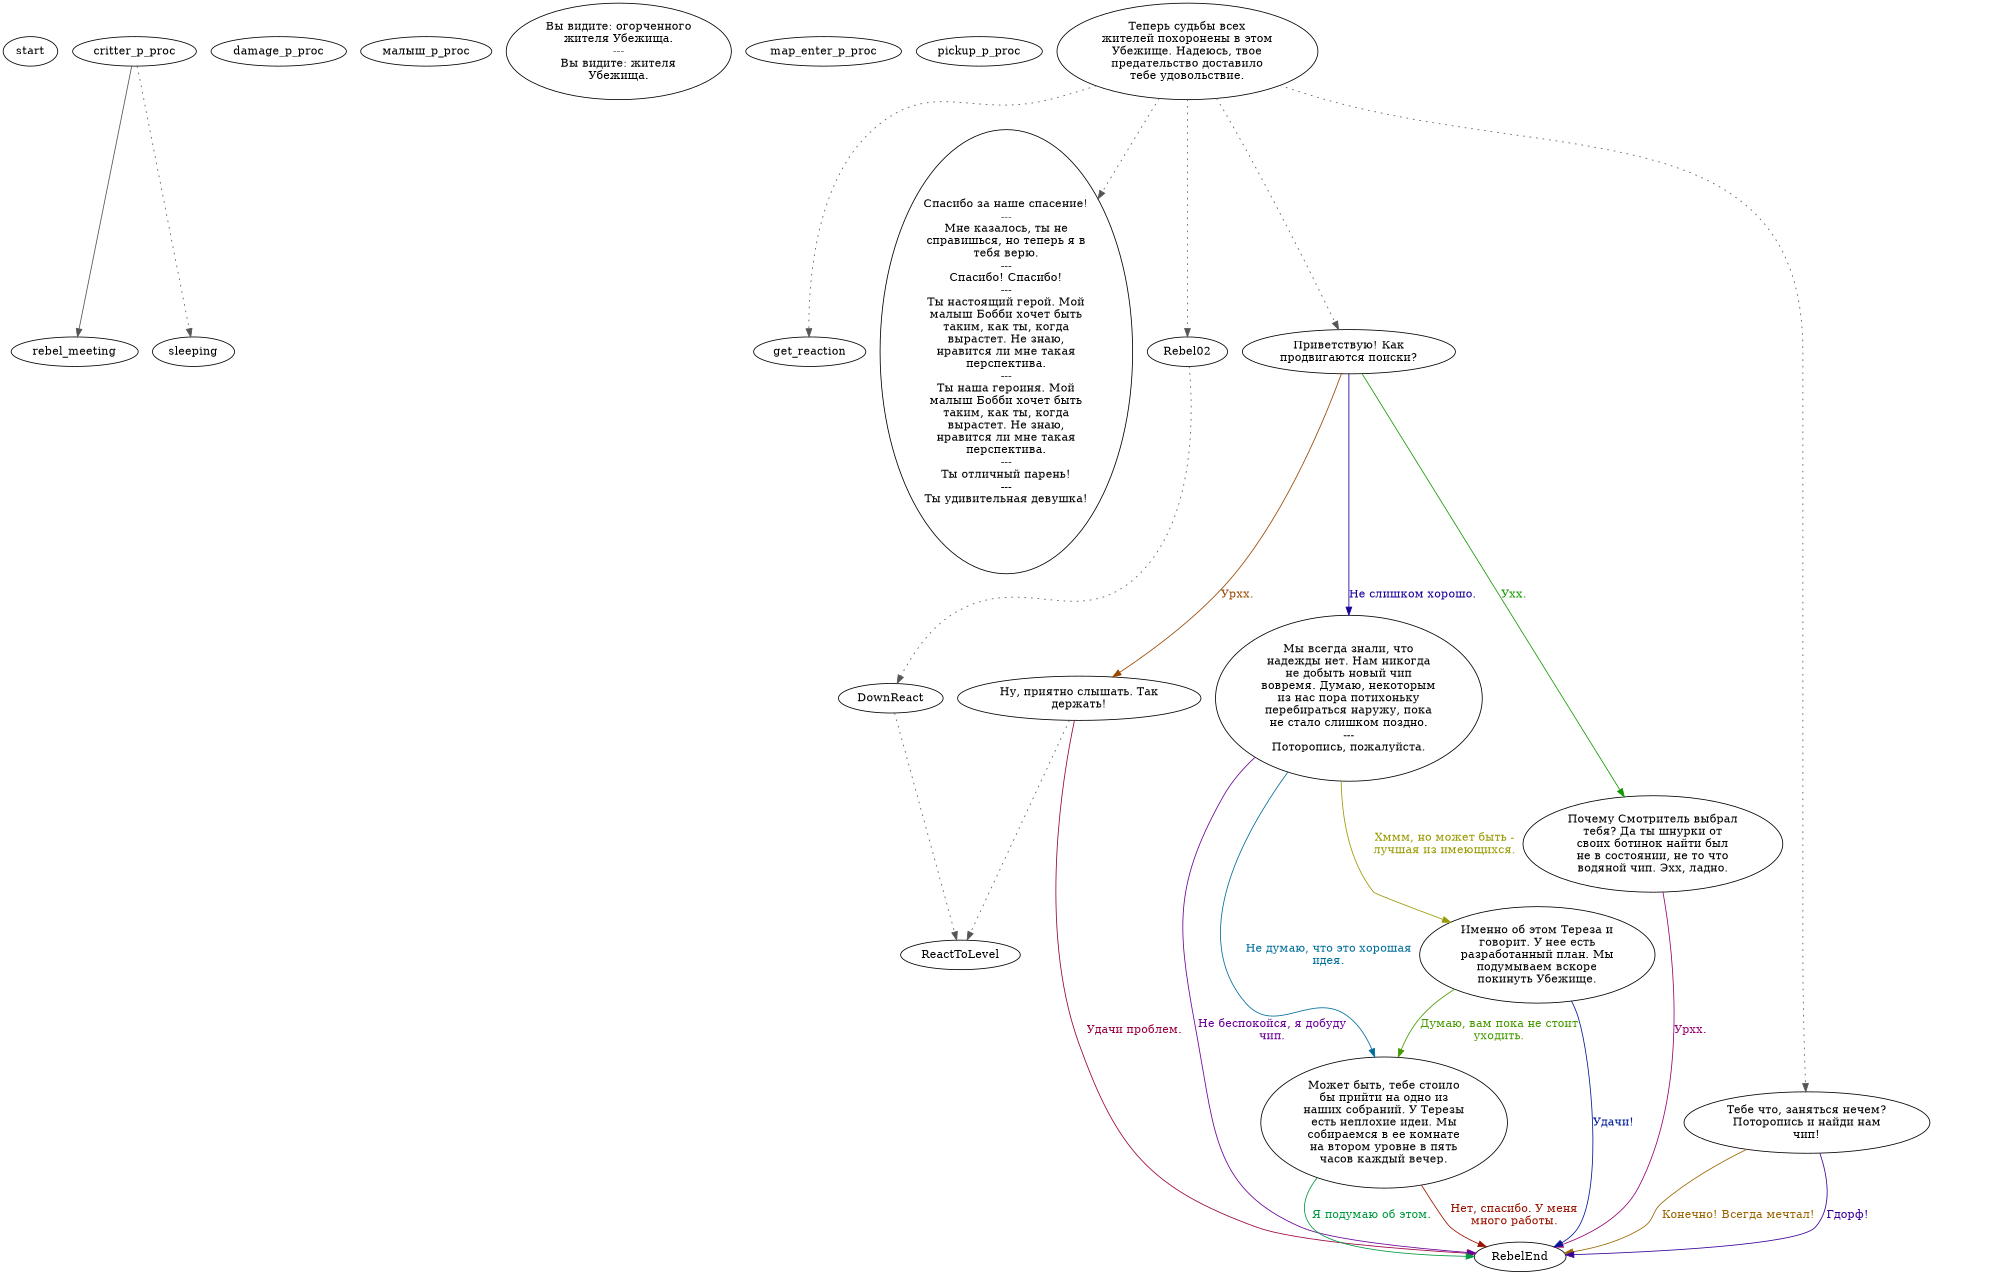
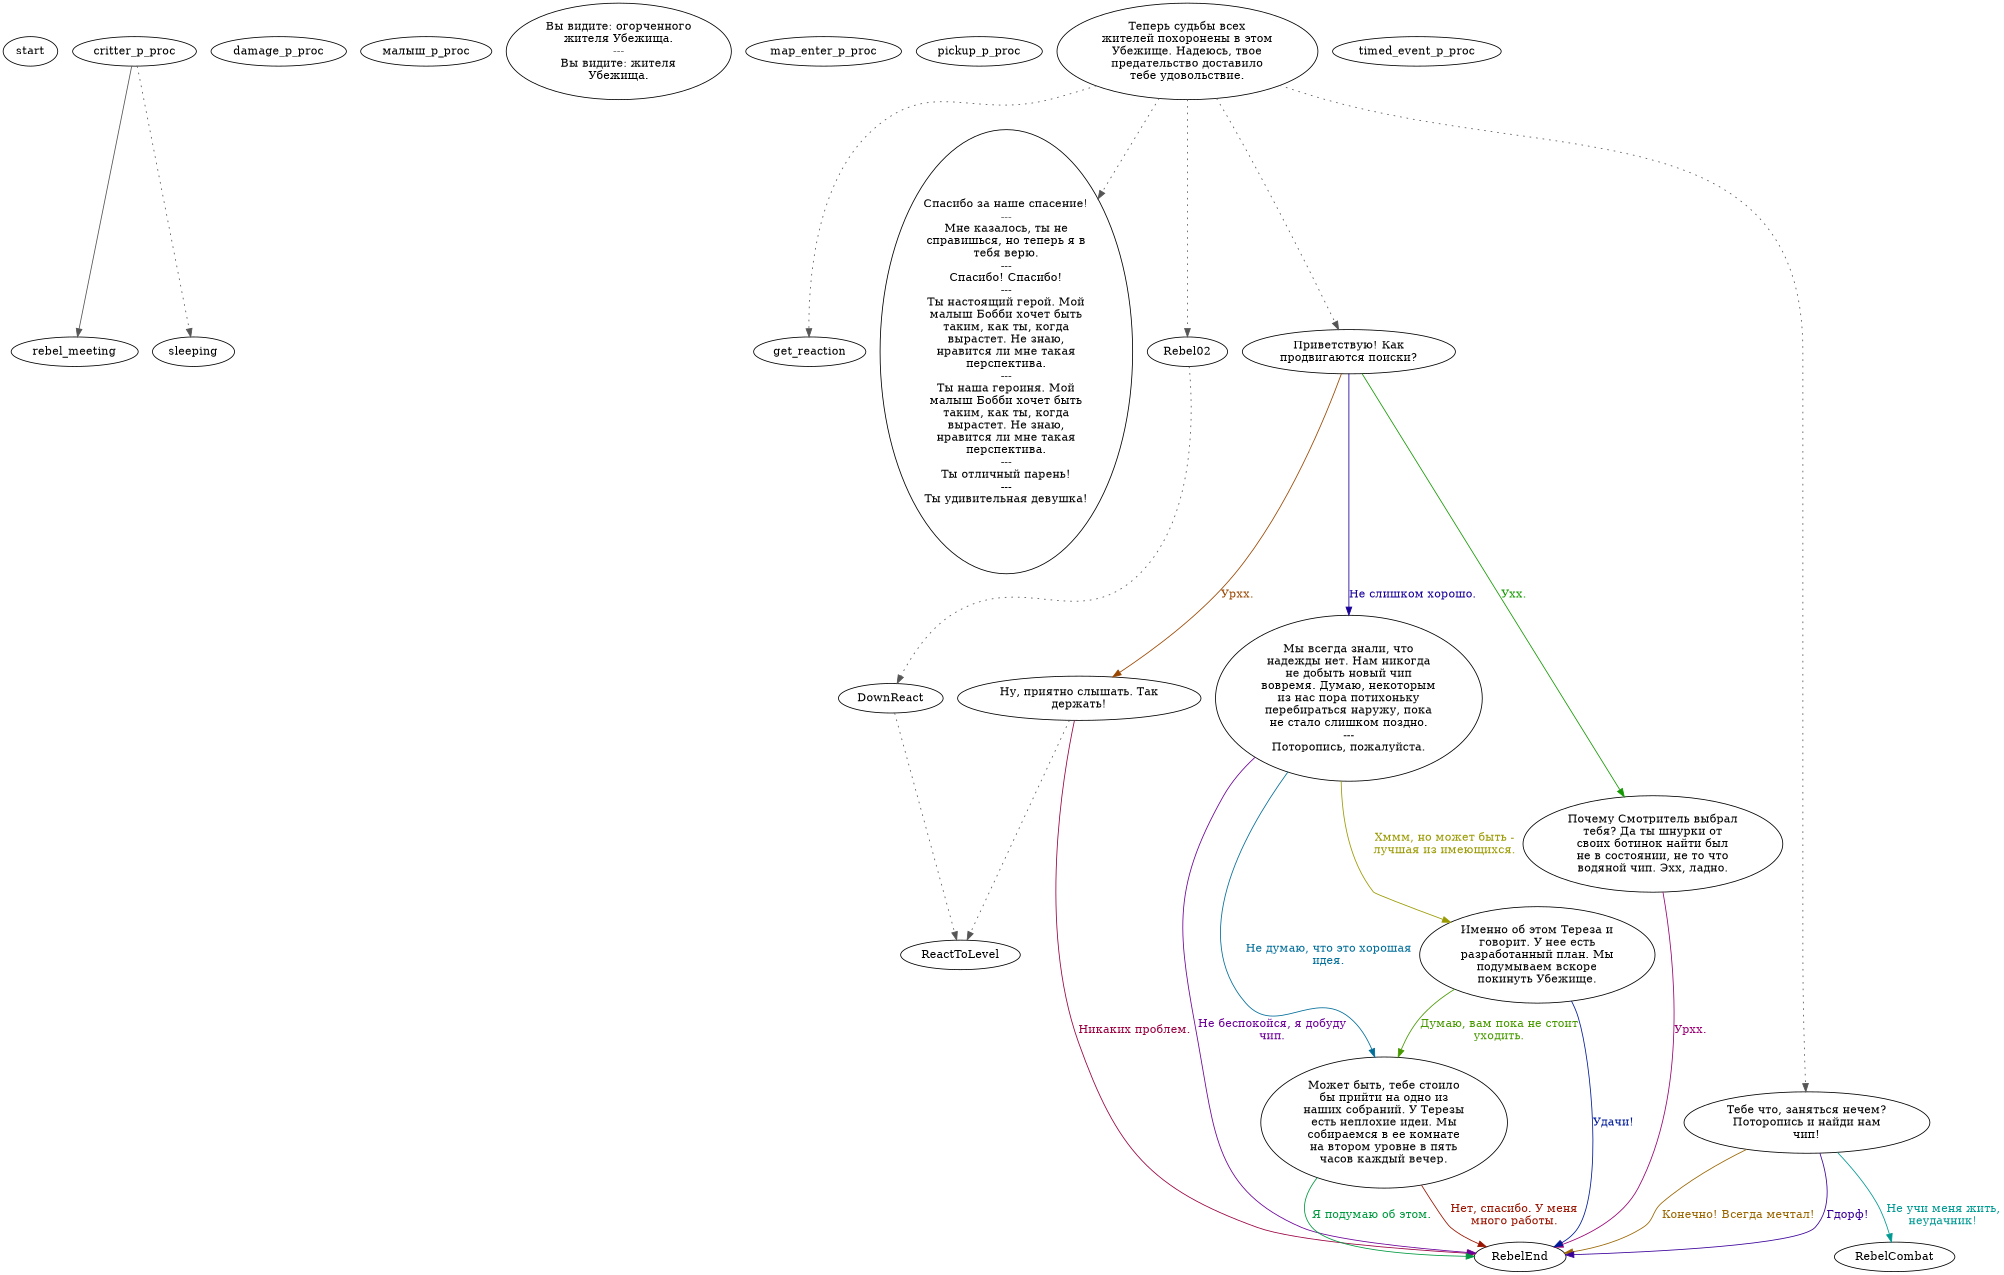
none -> (1417, 51)
(1135, 1030) -> (1135, 1030)
none -> (1895, 1257)
